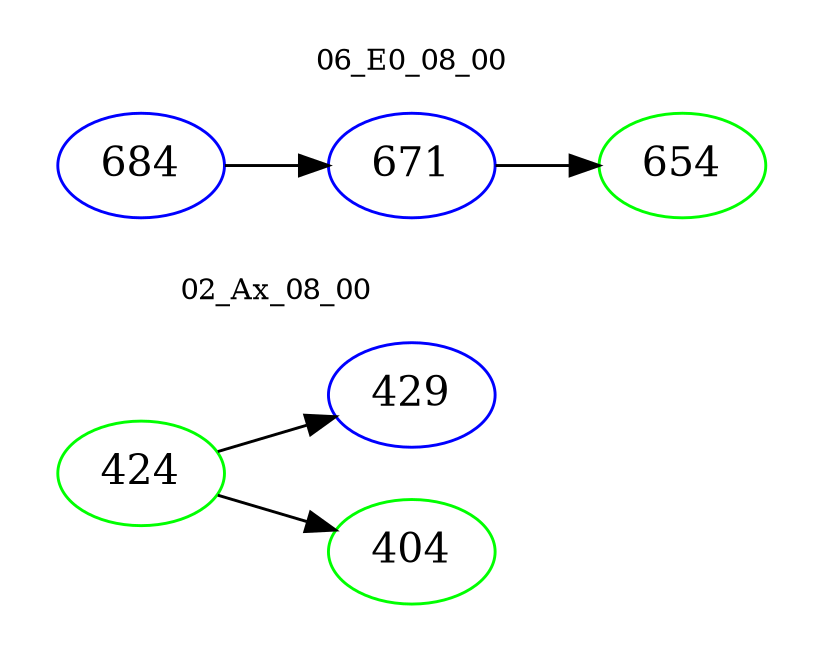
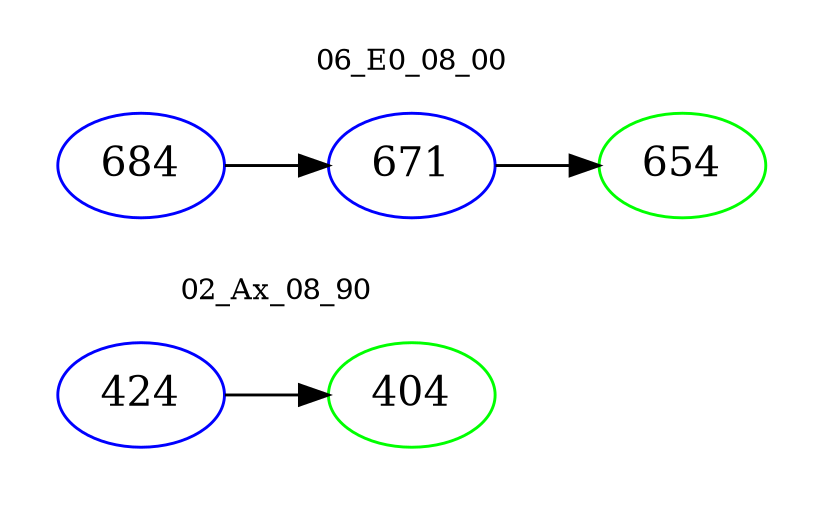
(276, 292) -> (276, 292)
(412, 395) -> none
(141, 473) -> (141, 395)
